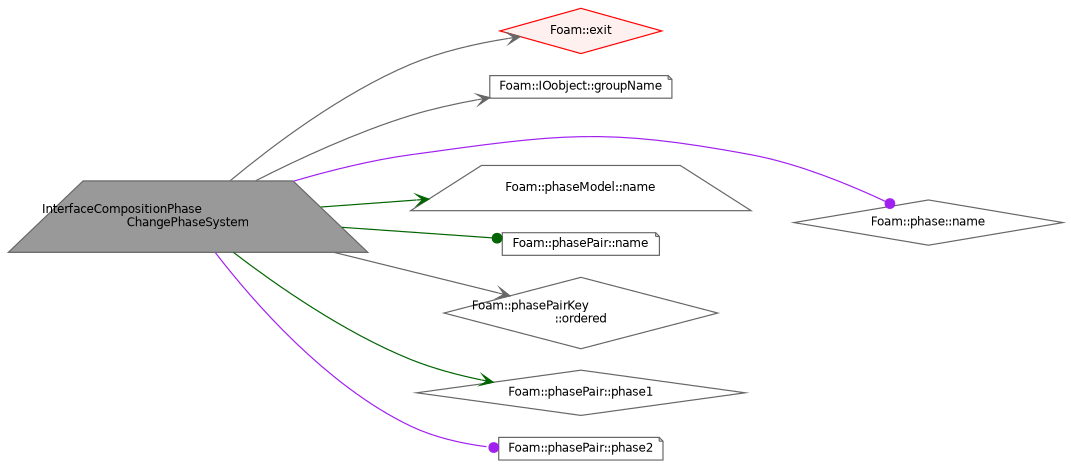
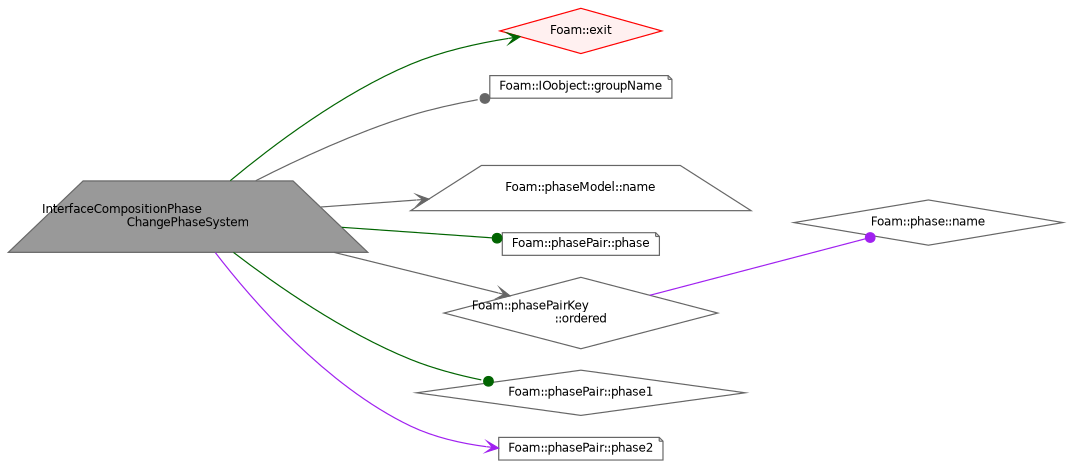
(359, 90) -> (359, 90)
(364, 132) -> (364, 132)
(592, 137) -> (758, 267)
(369, 204) -> (369, 204)
(581, 244) -> (581, 244)
(350, 330) -> (350, 330)
(334, 376) -> (334, 376)
